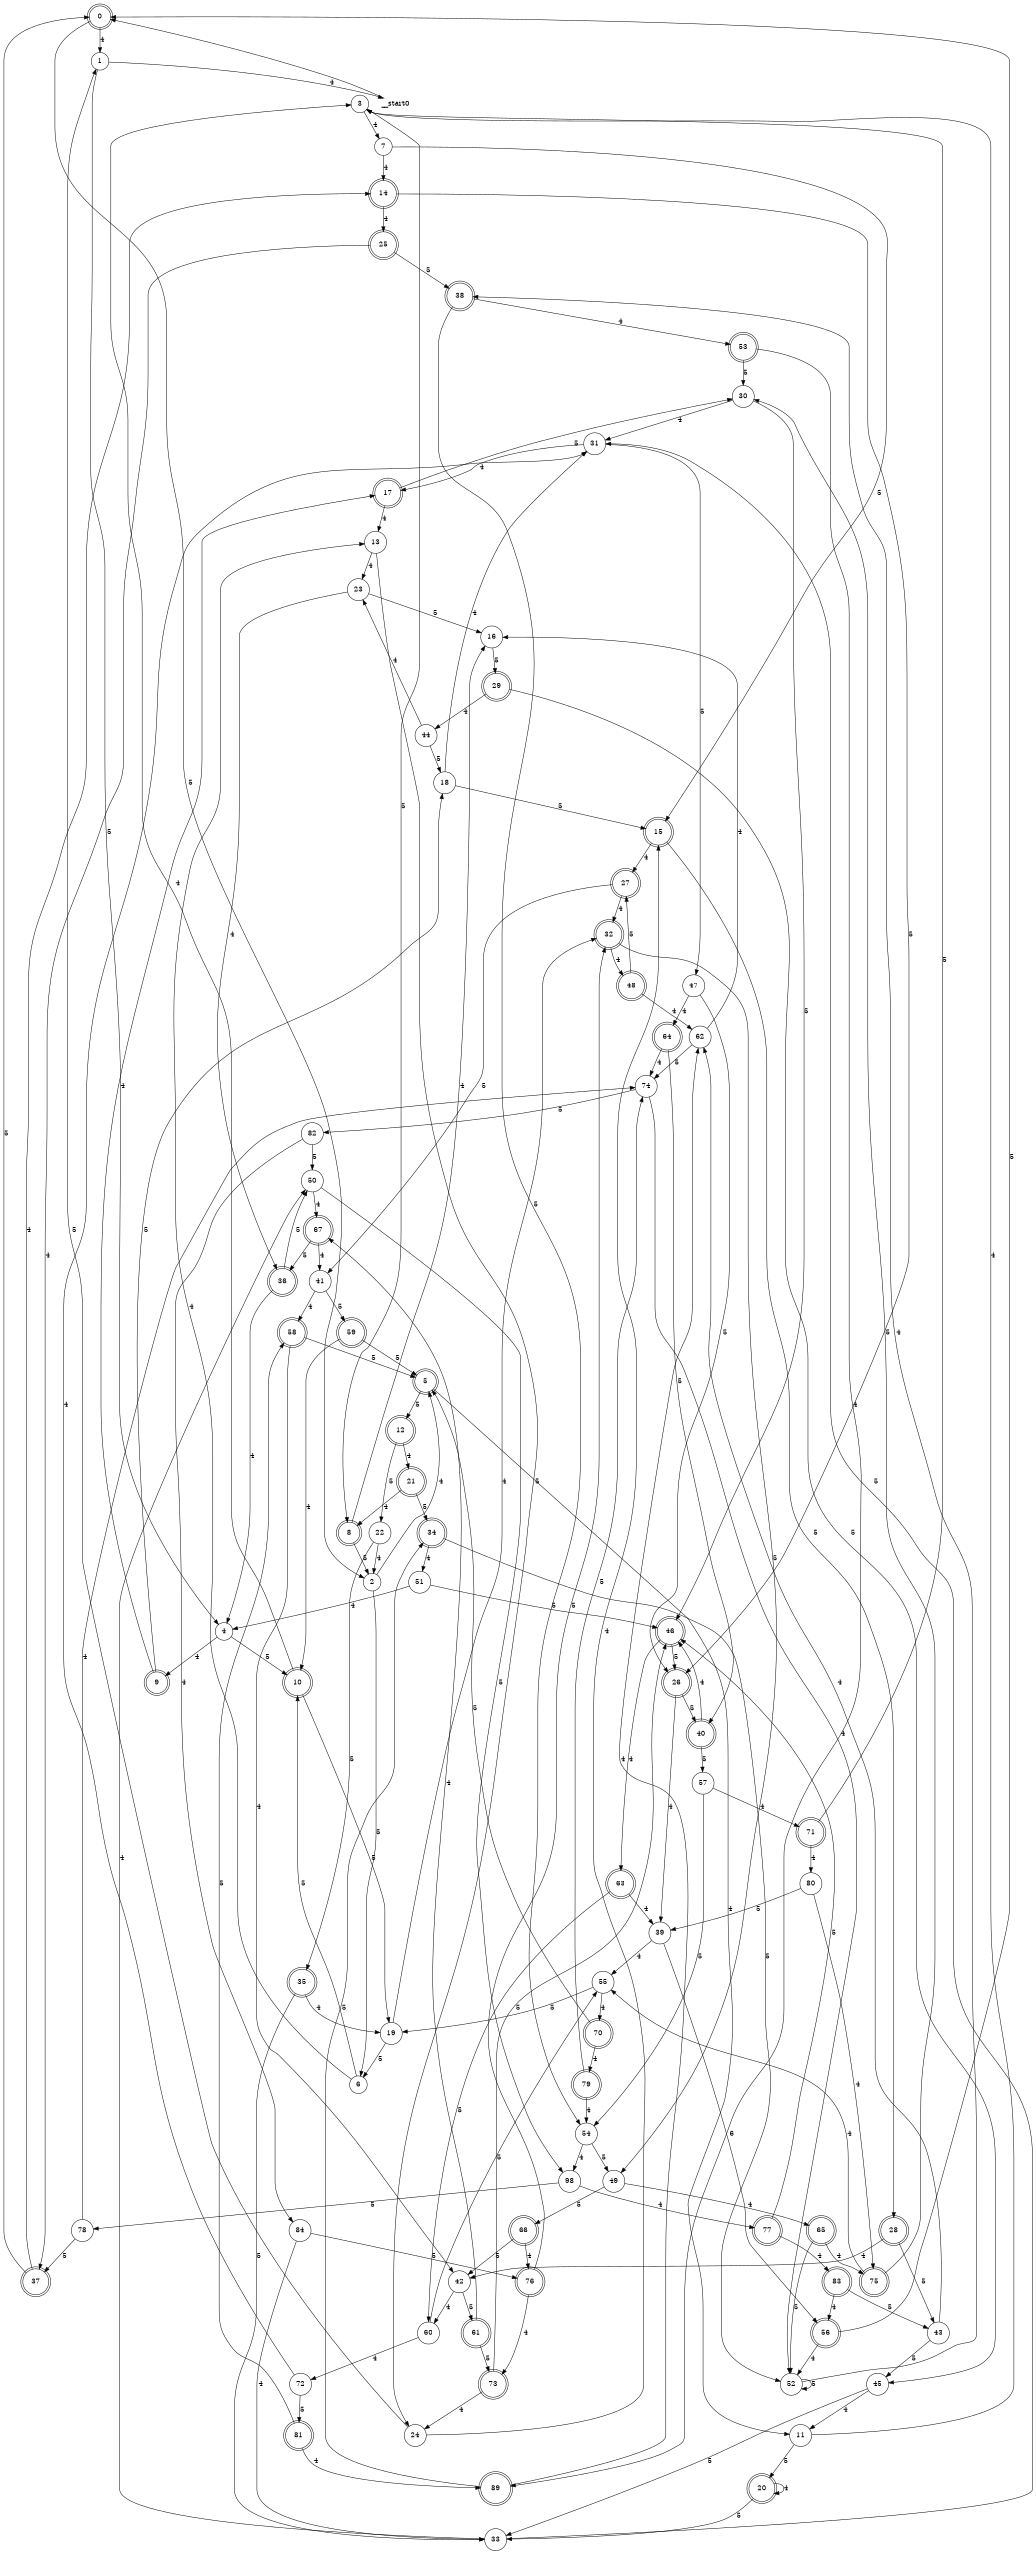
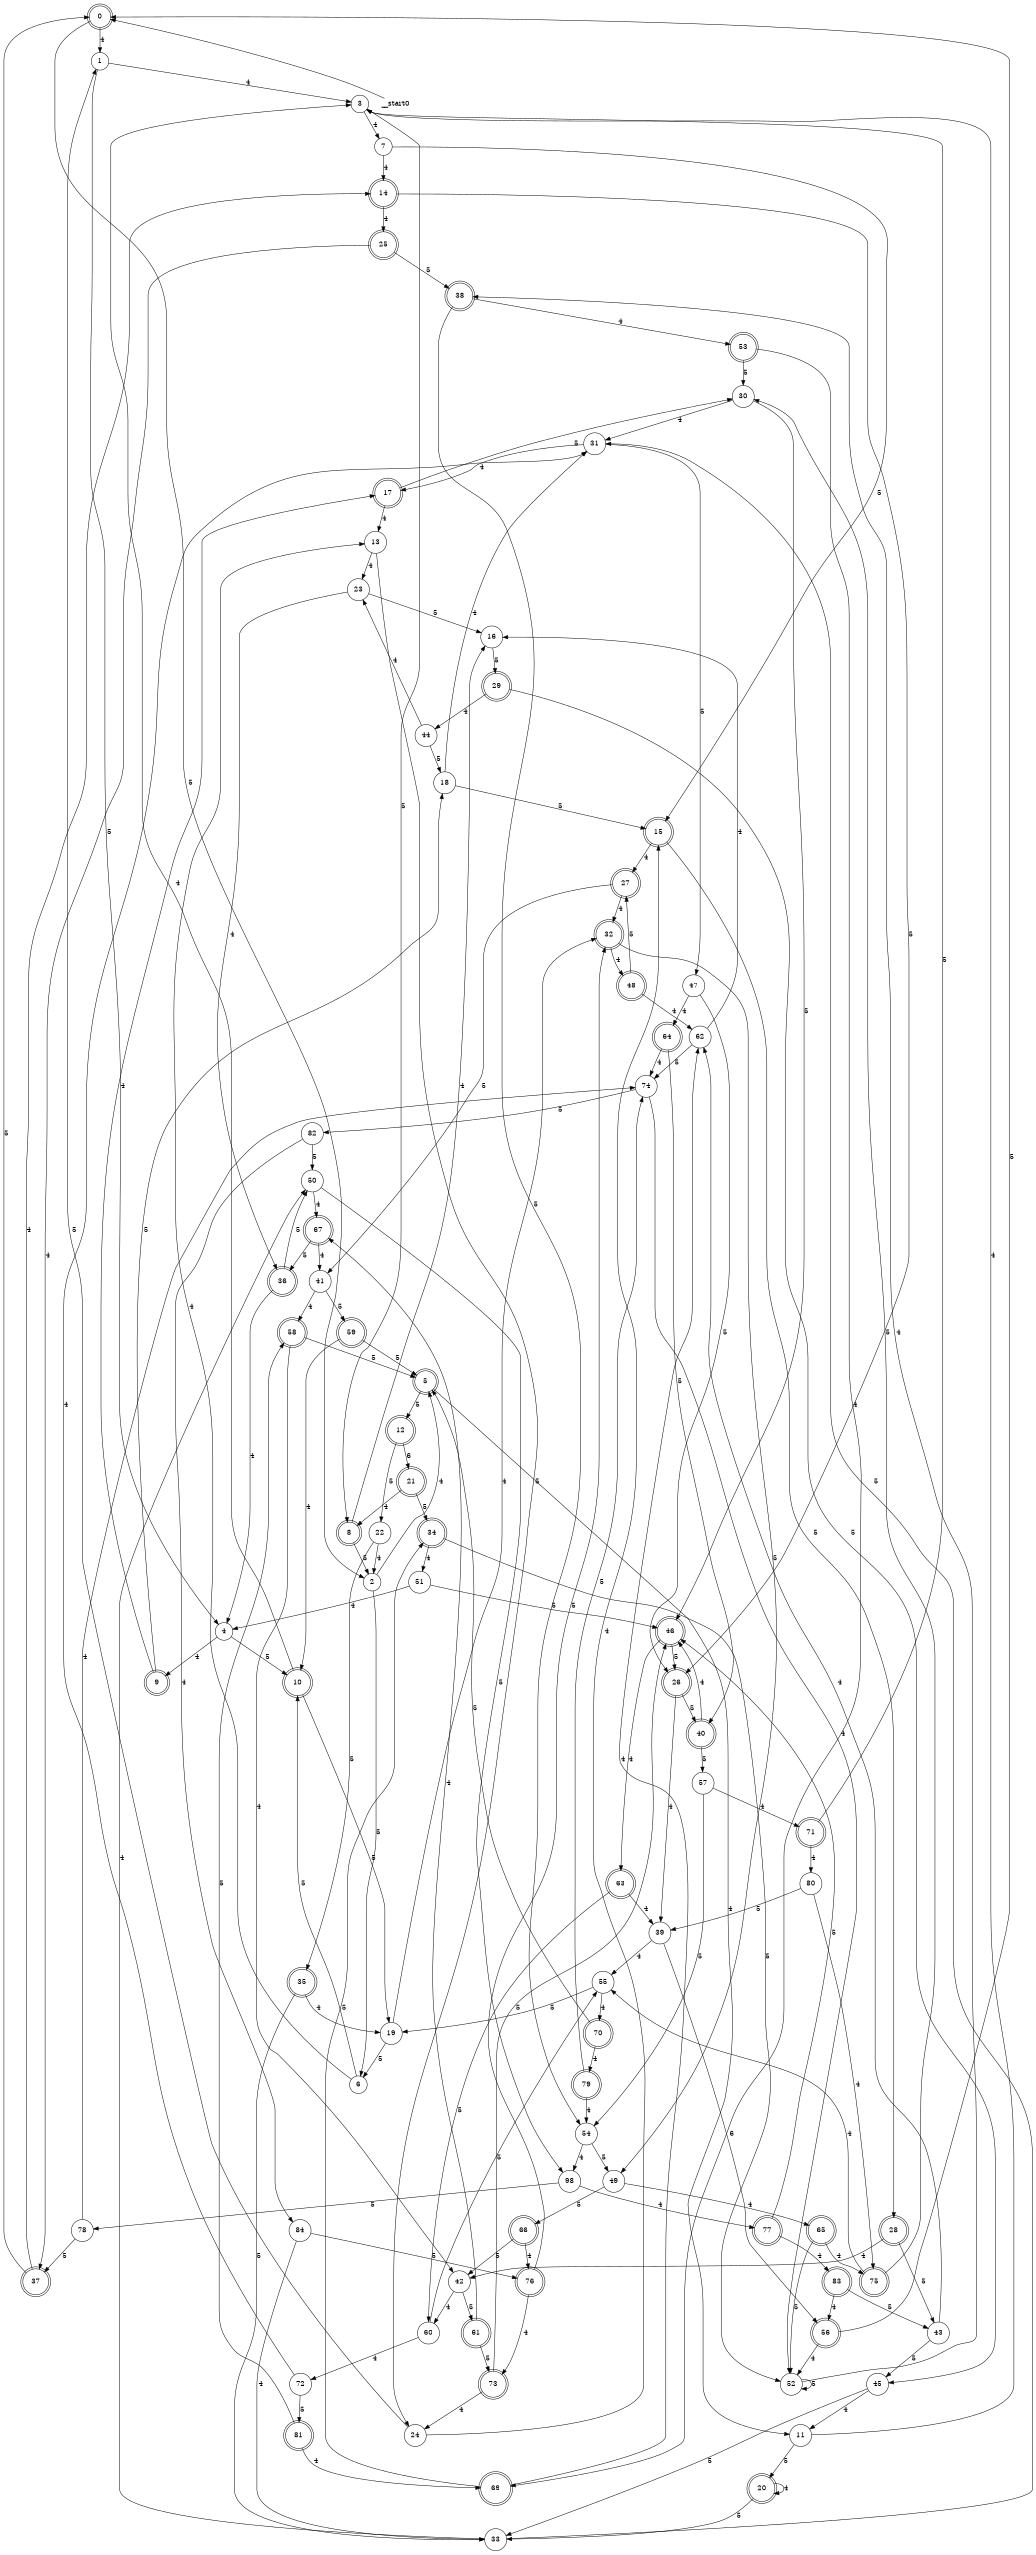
(245, 73) -> (227, 82)
(409, 1456) -> (409, 1456)
(496, 2489) -> (496, 2489)
